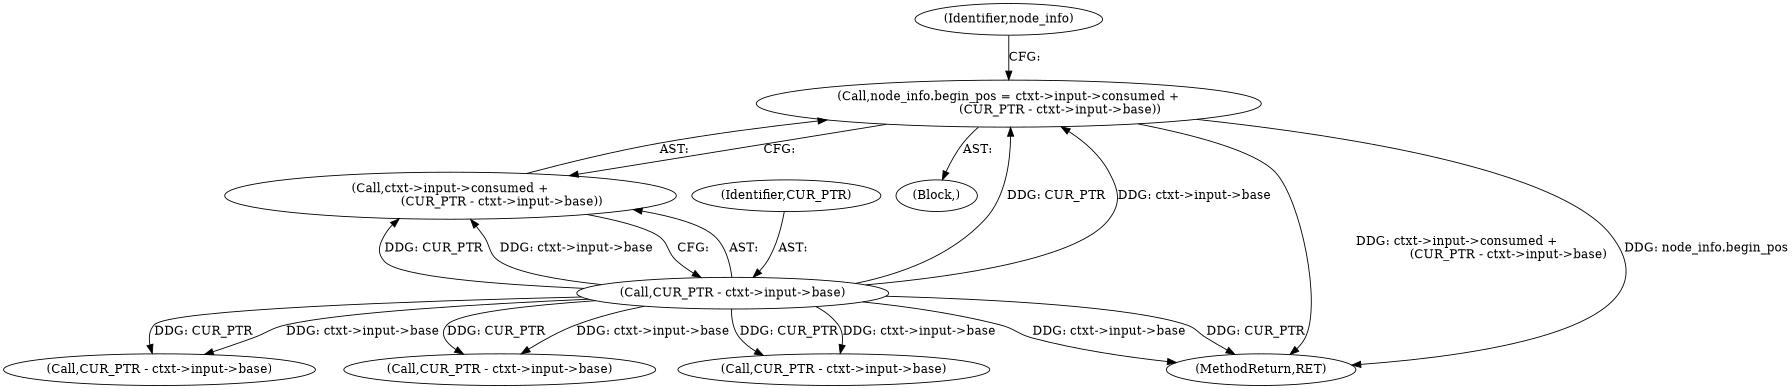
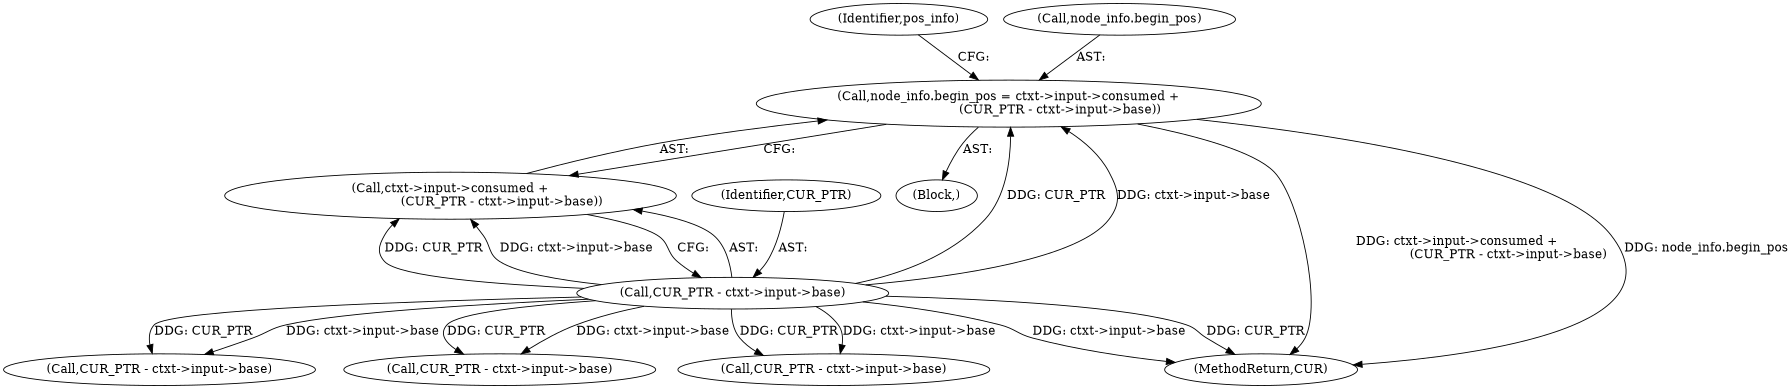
(1009, 19) -> (899, 19)
none -> (1120, 19)
(1261, 370) -> (1261, 370)
